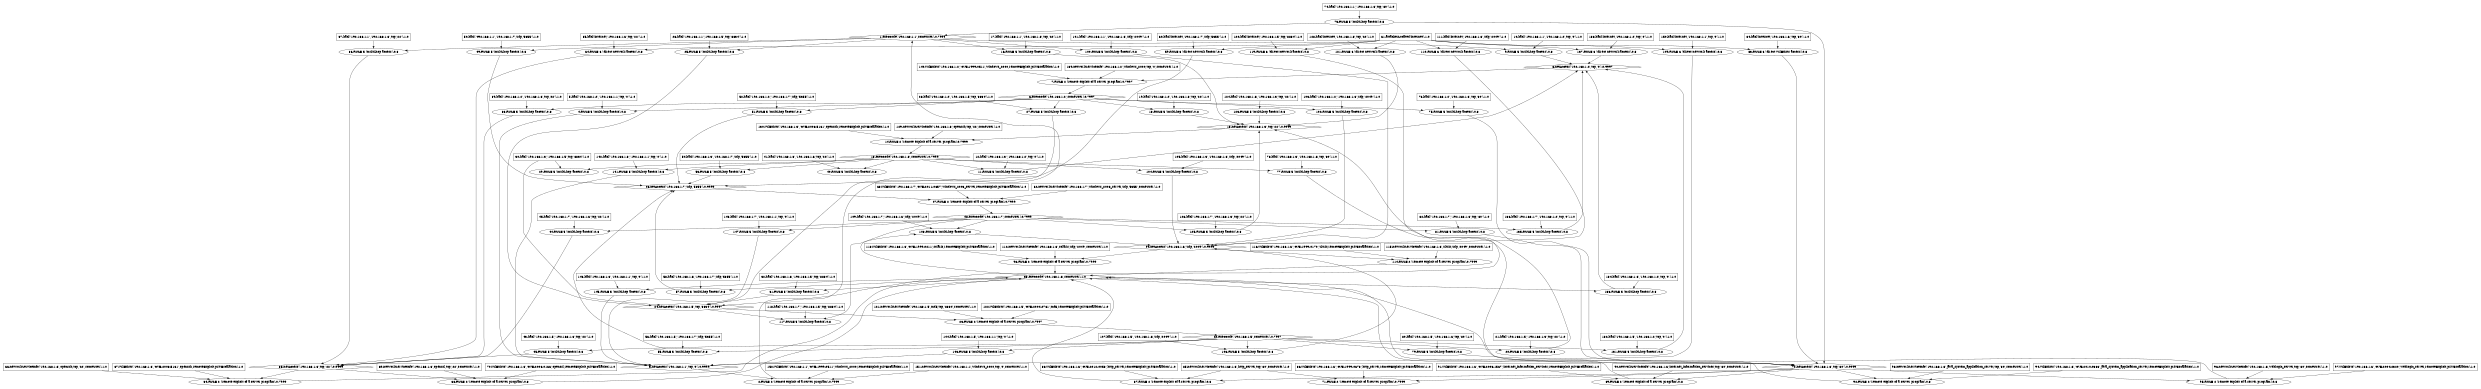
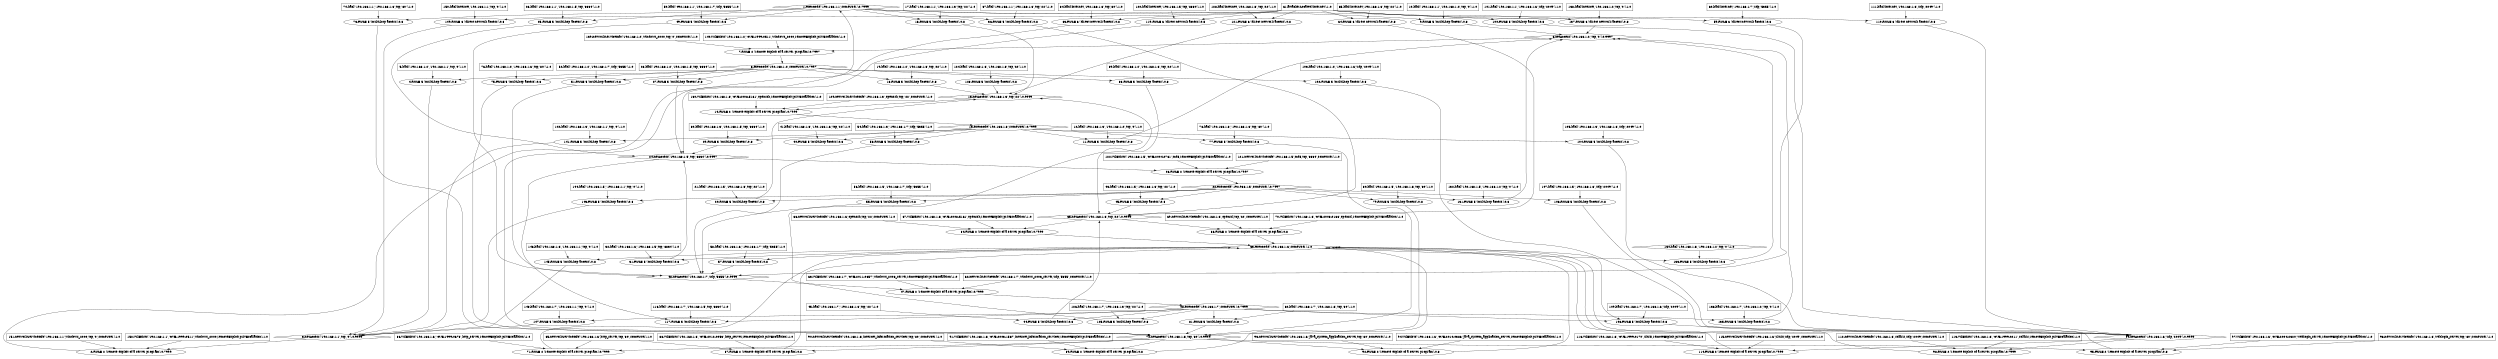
(1136, 28) -> (604, 14)
(1778, 52) -> (1091, 22)
none -> (864, 256)
(551, 265) -> (706, 149)
(1641, 277) -> (1699, 247)
(1248, 337) -> (1246, 187)
